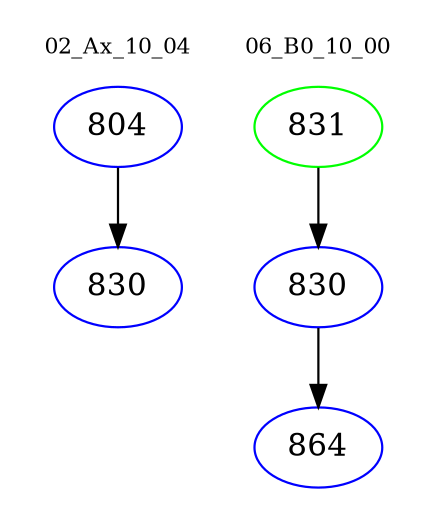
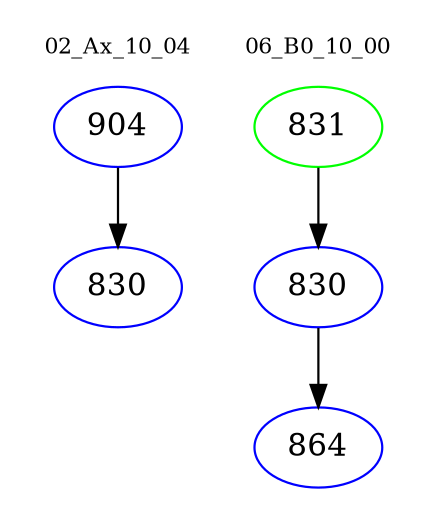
(118, 127) -> (118, 127)
